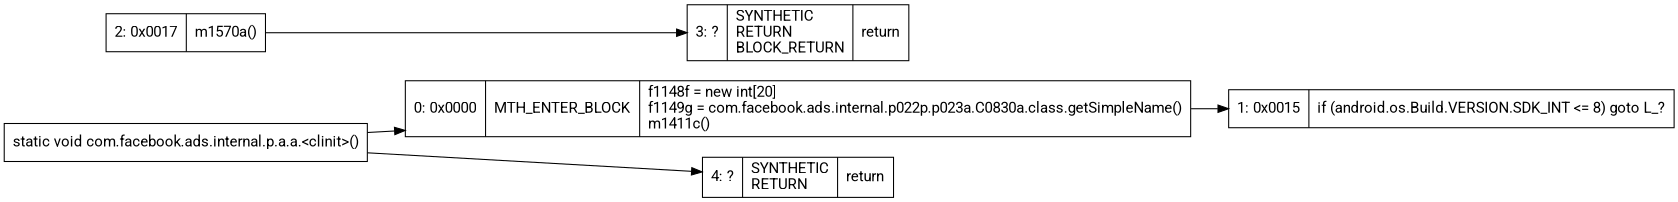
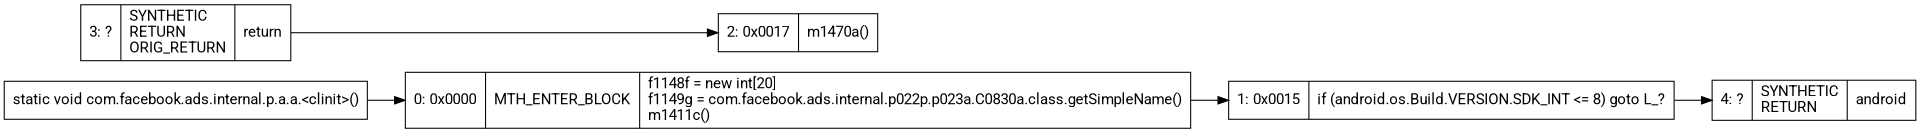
(226, 32) -> (838, 32)
(471, 33) -> (499, 33)
(790, 48) -> (178, 48)
(529, 162) -> (1688, 100)
(866, 177) -> (1882, 100)
